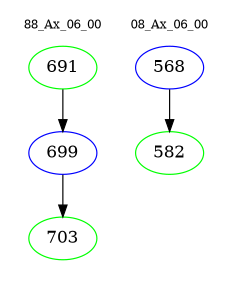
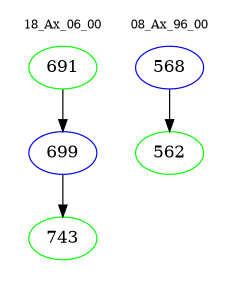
(63, 26) -> (63, 26)
(170, 26) -> (170, 26)
(170, 153) -> (170, 153)
(63, 238) -> (63, 238)
